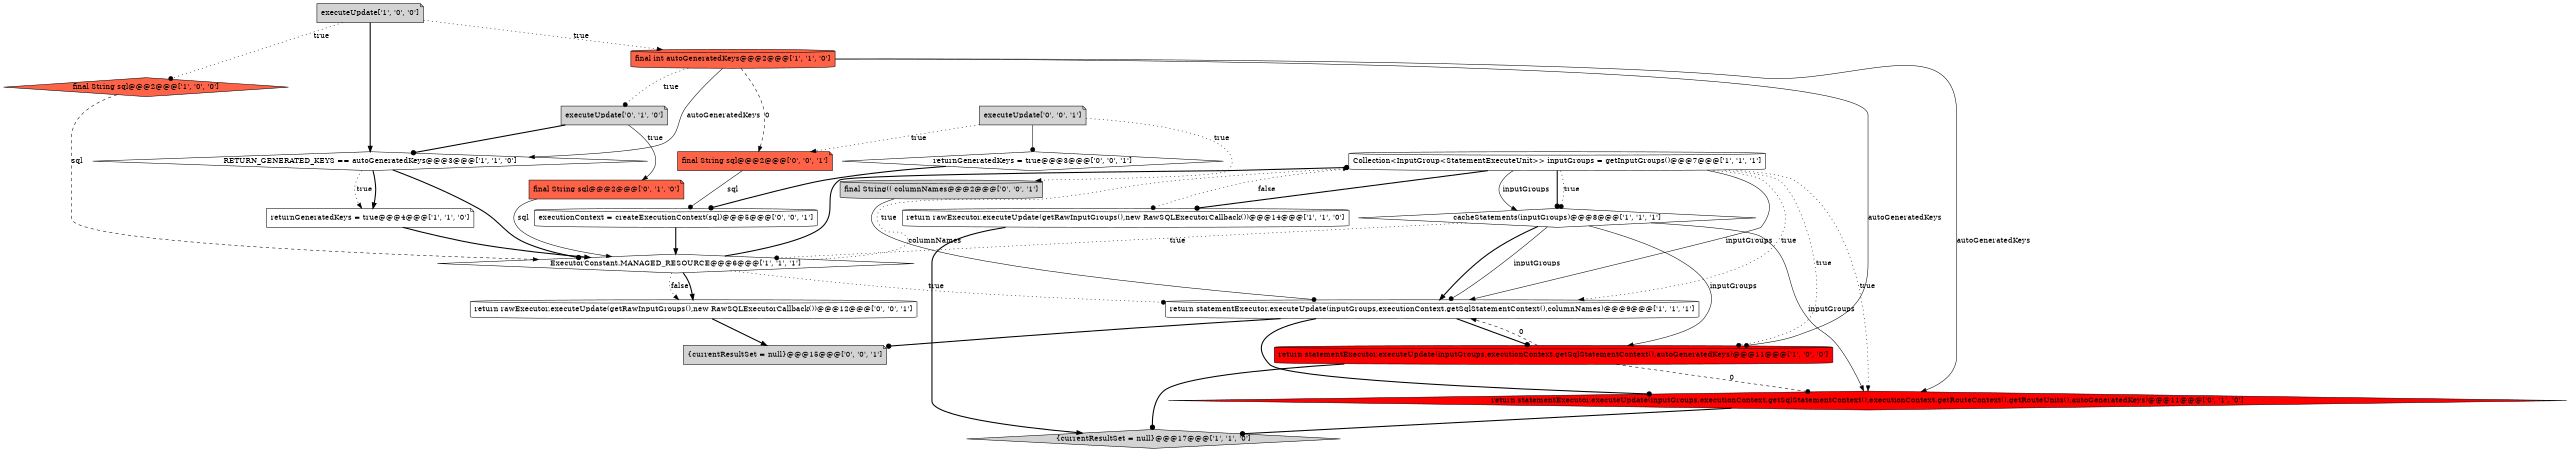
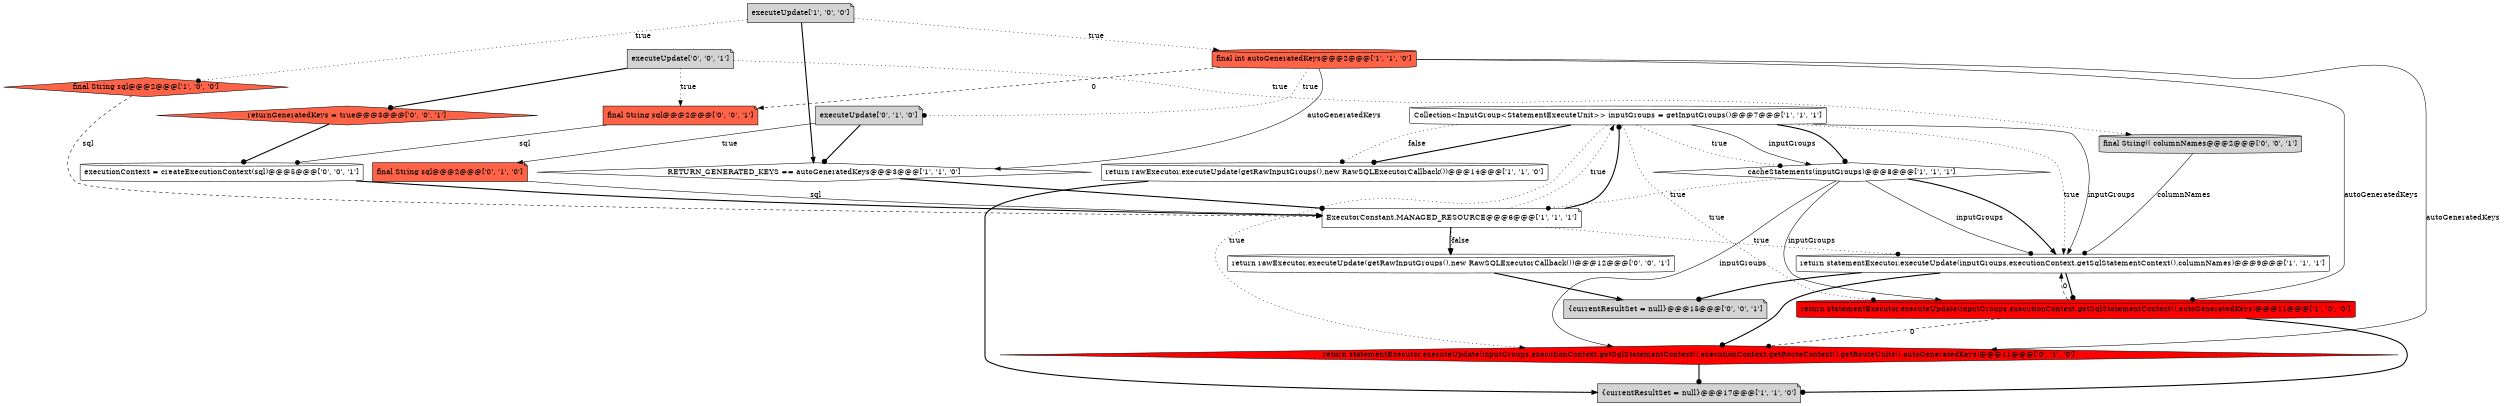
(1033, 136) -> (510, 88)
(1033, 161) -> (347, 115)
(370, 218) -> none
(676, 264) -> (1452, 218)
(1154, 439) -> (1699, 393)
